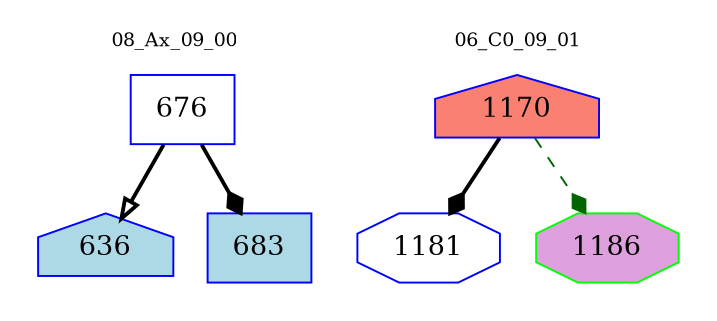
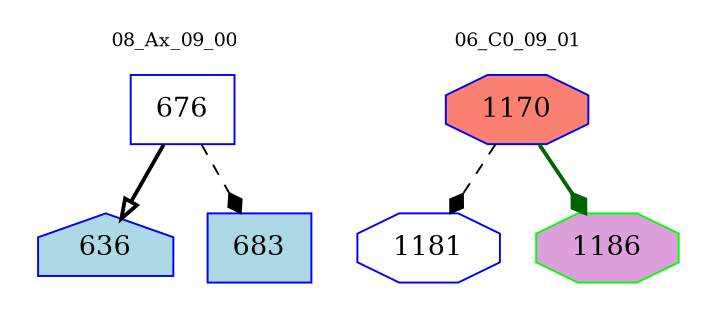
(517, 110) -> (517, 110)
(481, 166) -> (479, 169)
(554, 166) -> (556, 169)
(215, 169) -> (215, 169)
